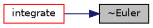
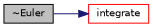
(77, 14) -> (66, 14)
